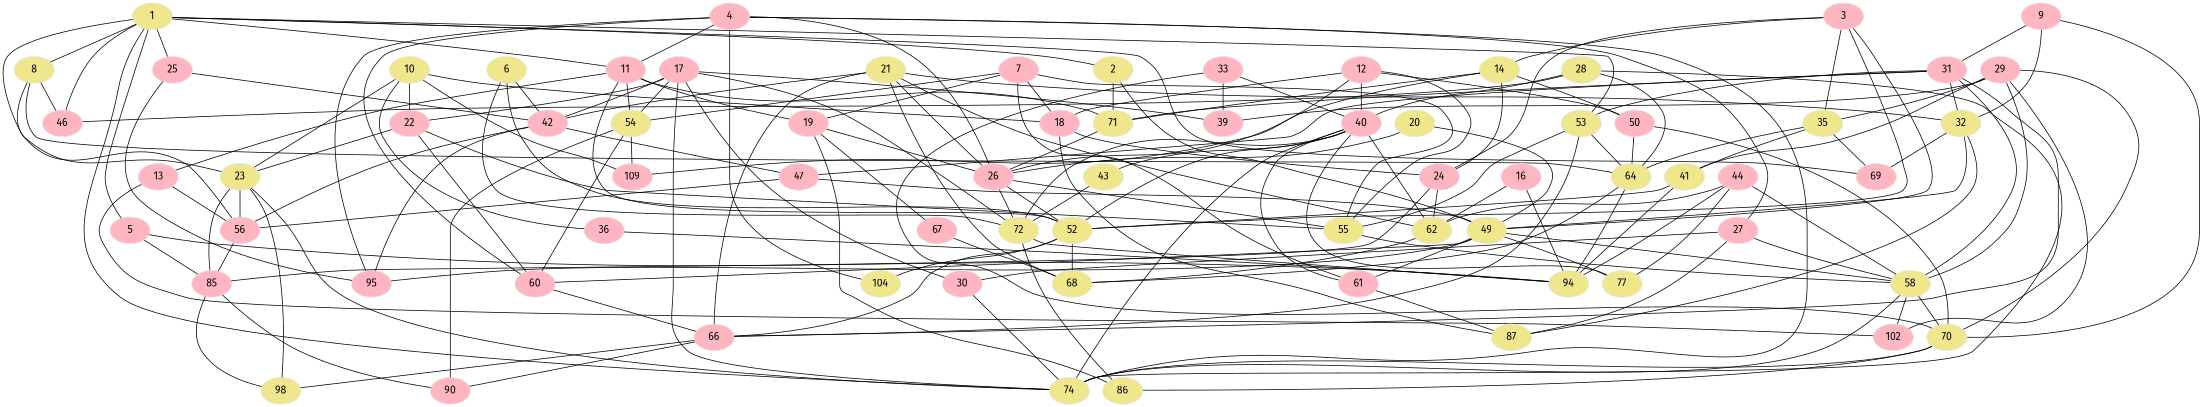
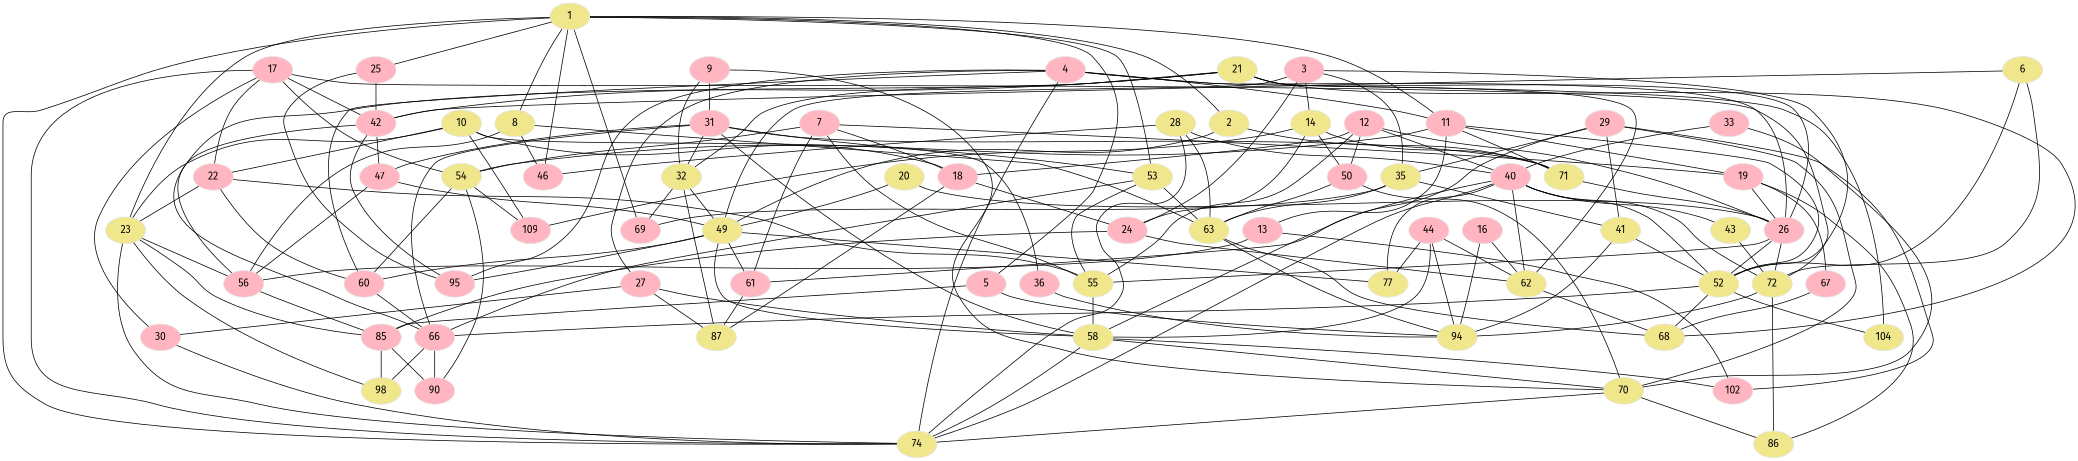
(1223, 123) -> none
(1631, 177) -> (1209, 230)
